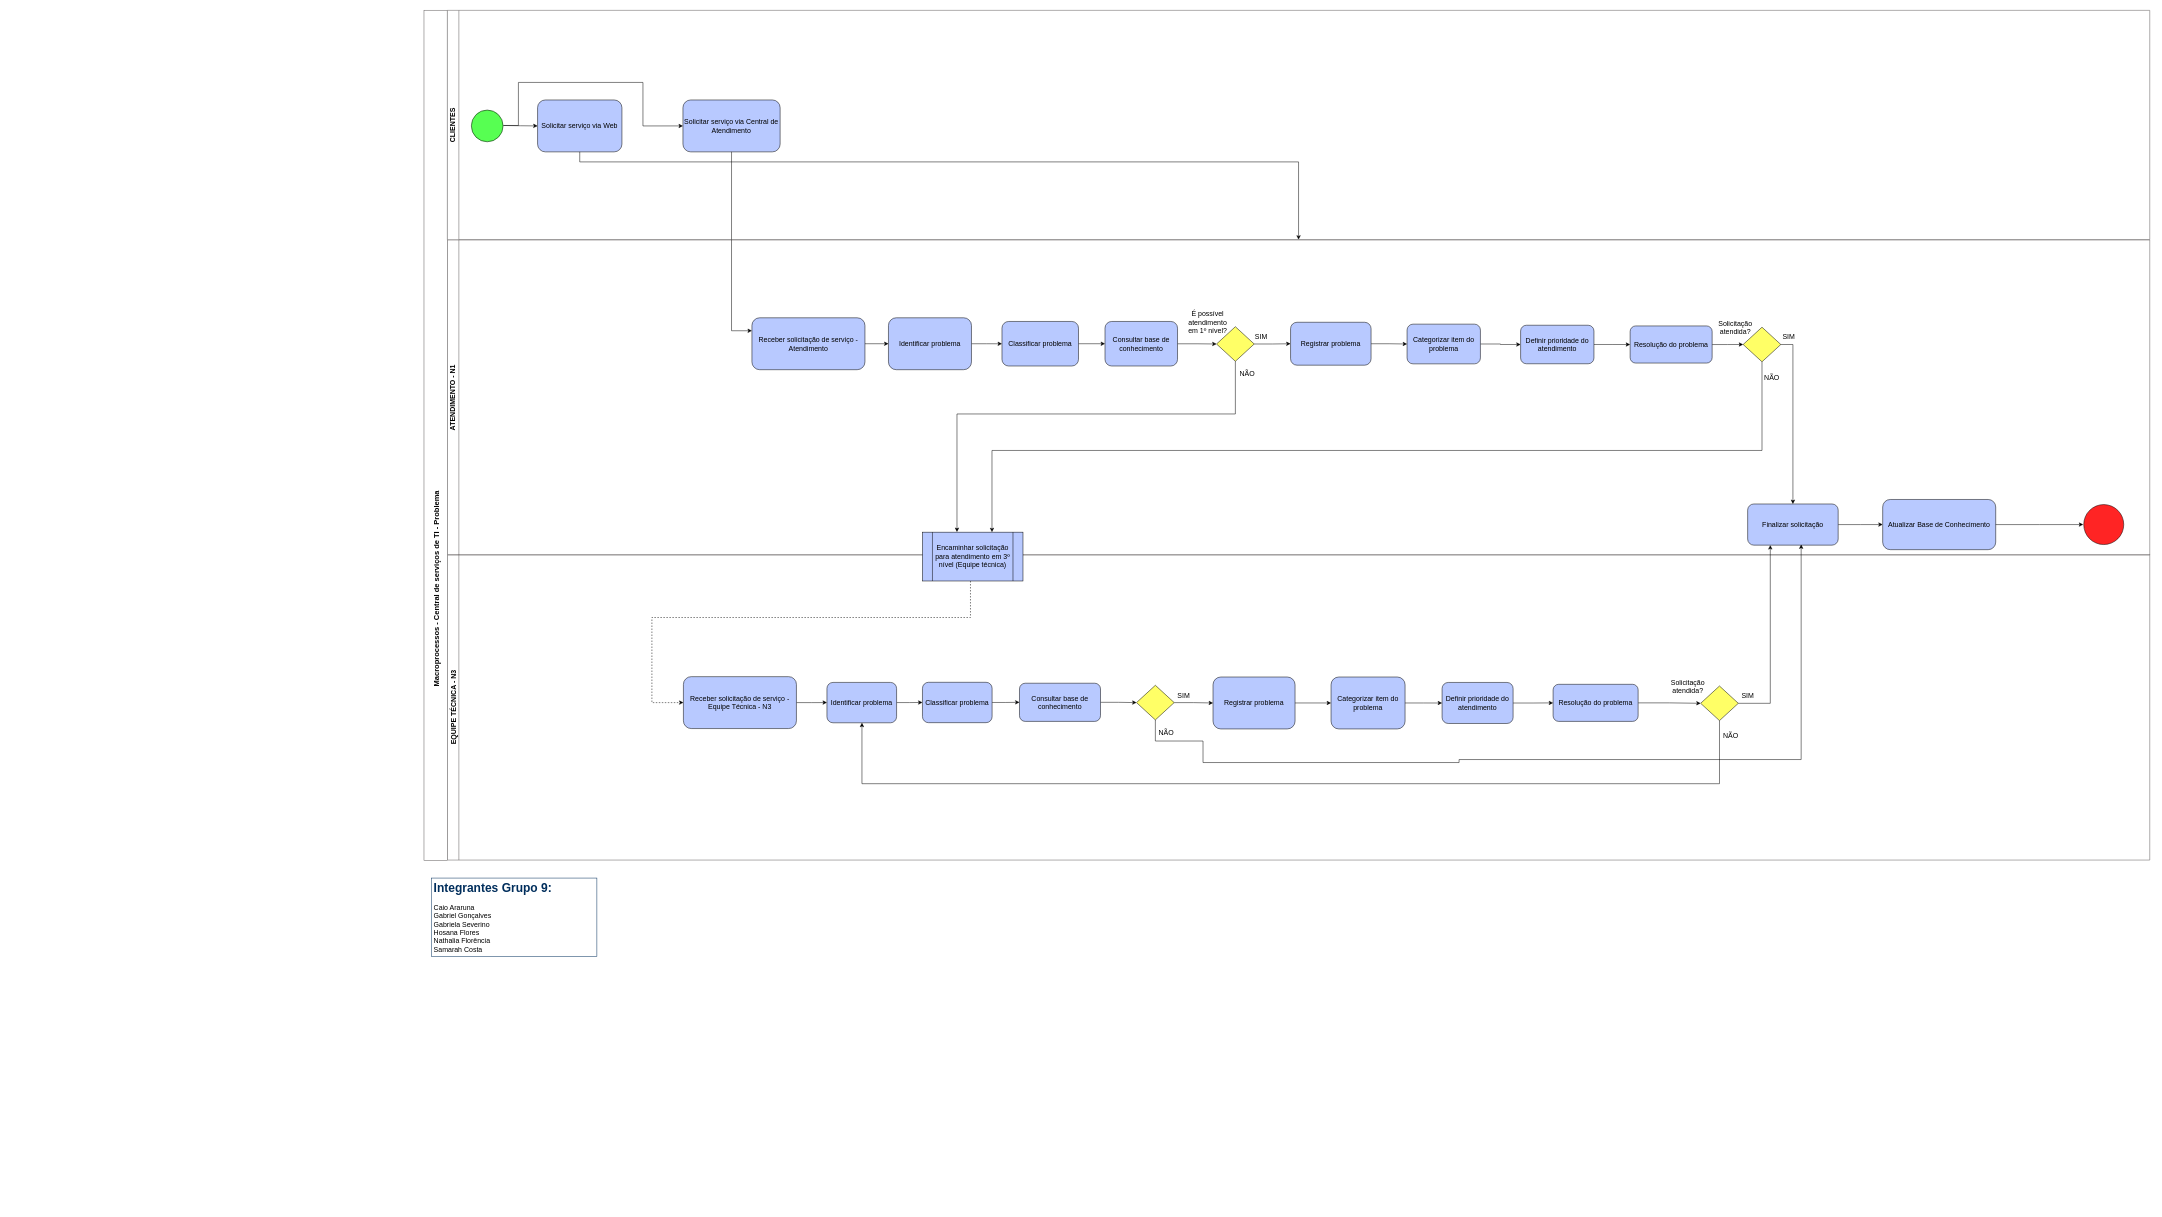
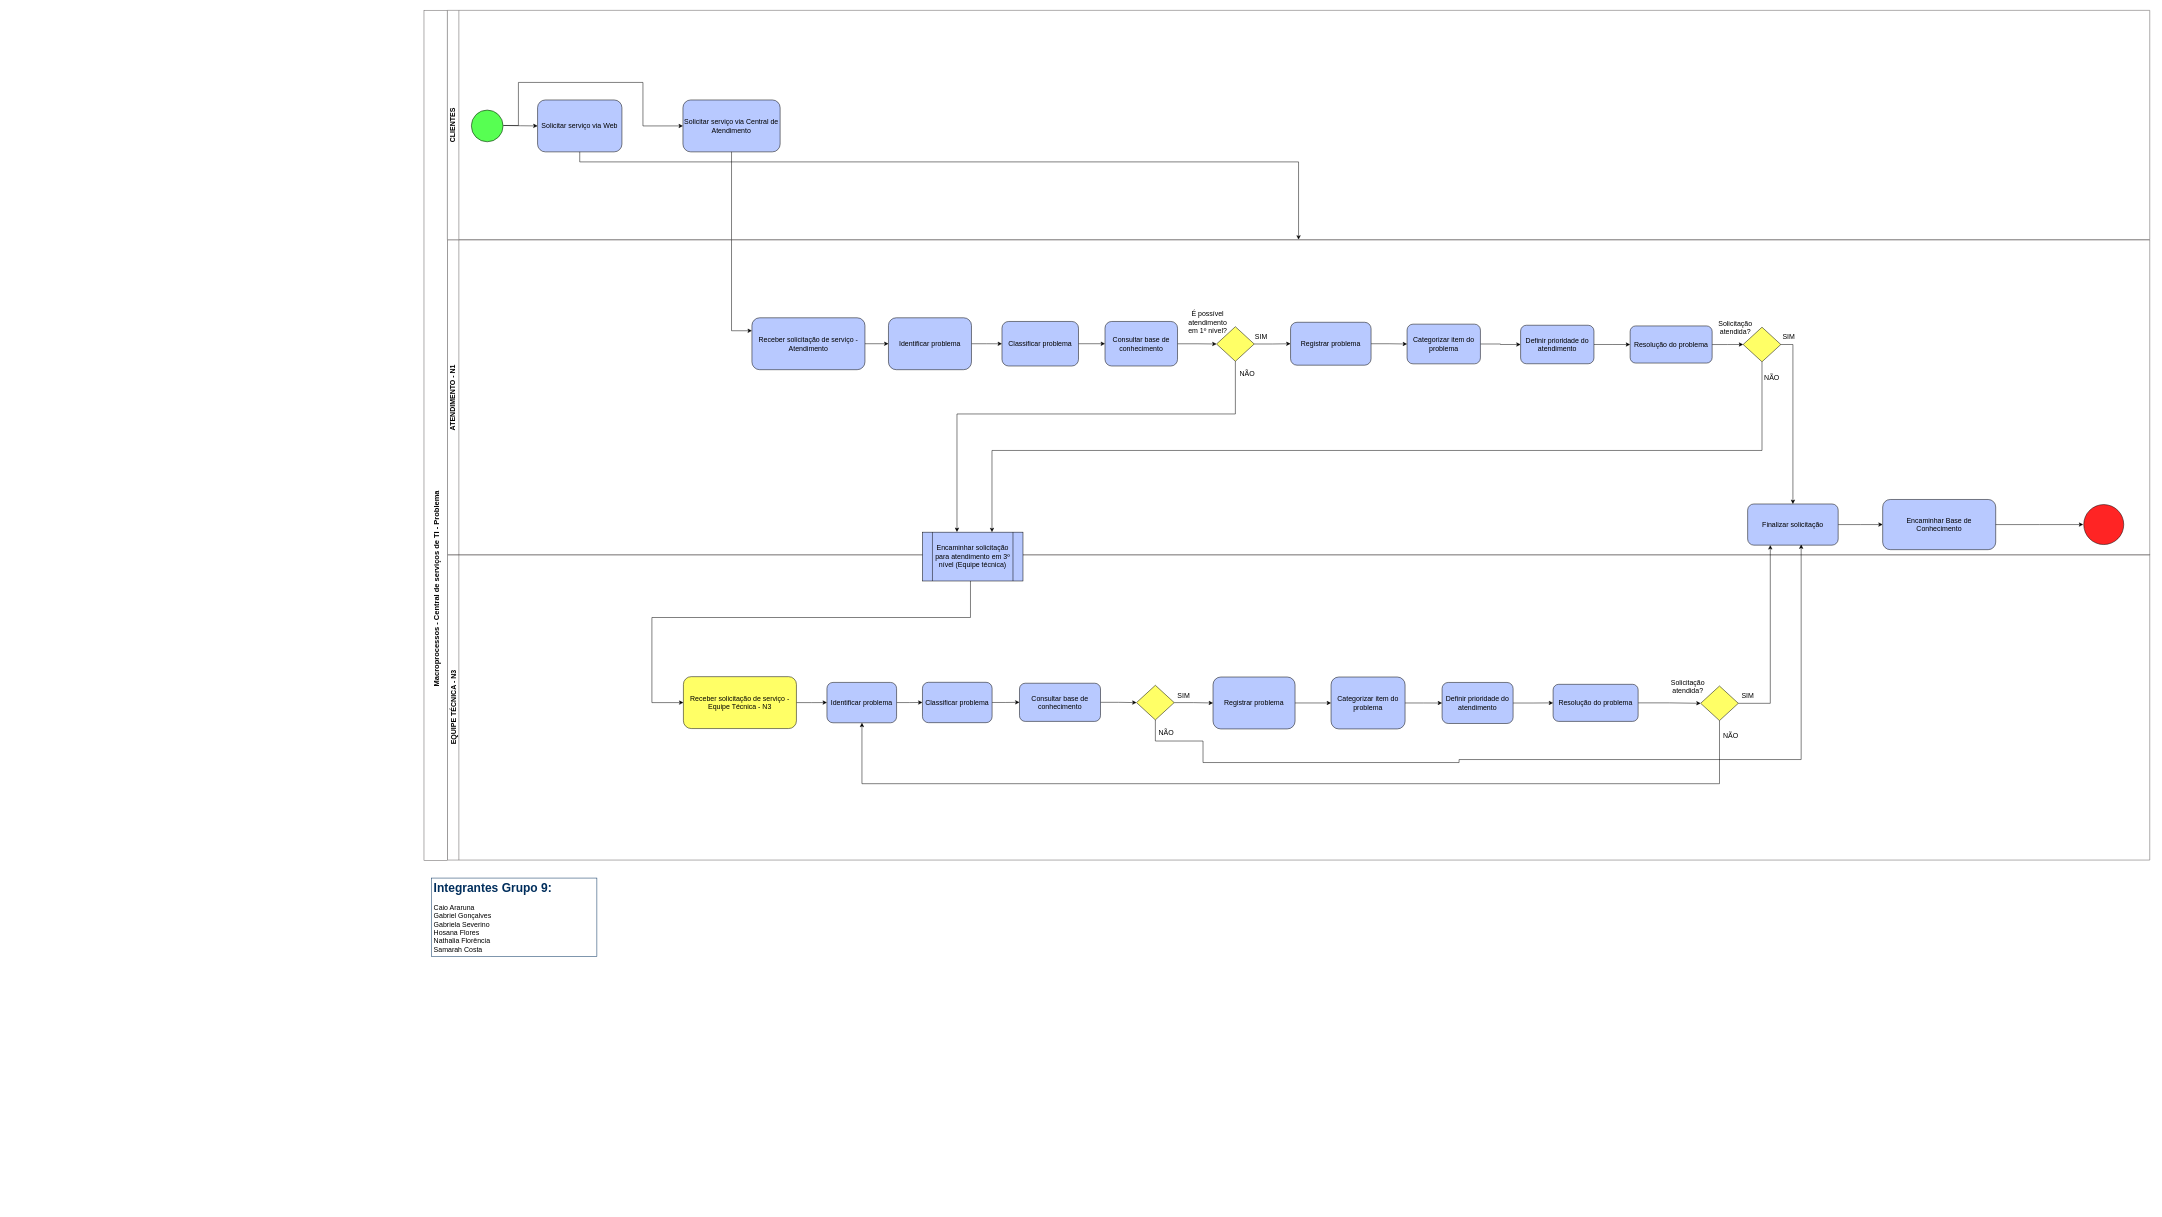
(1939, 524) -> (1939, 524)
(773, 617) -> (773, 617)
(740, 702) -> (740, 702)
